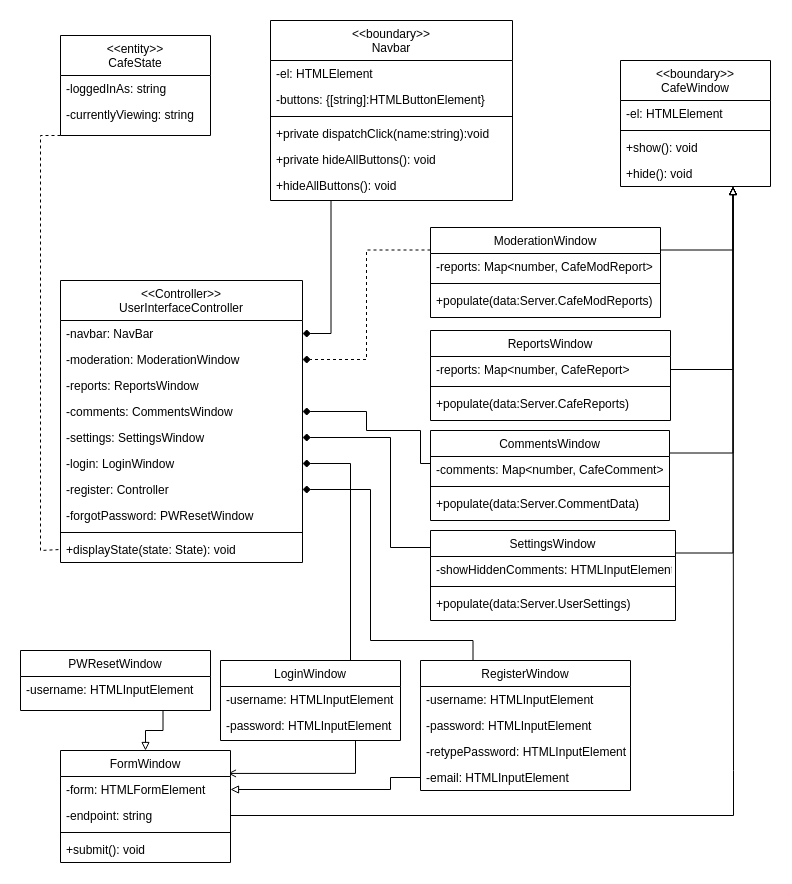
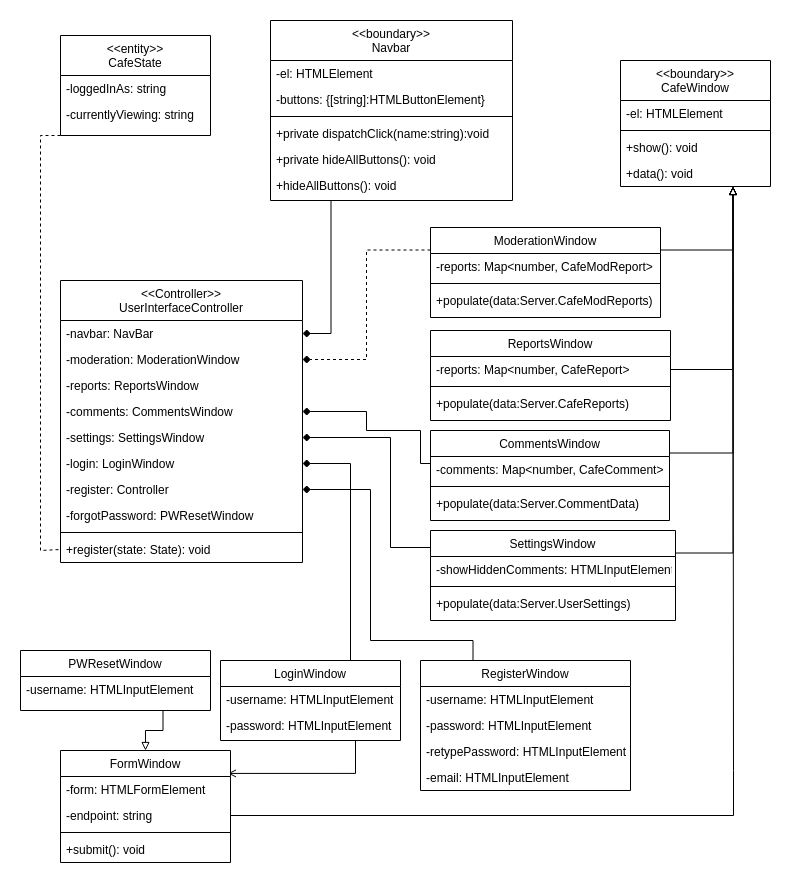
(663, 174) -> (665, 174)
(166, 550) -> (154, 550)
(335, 790) -> none
